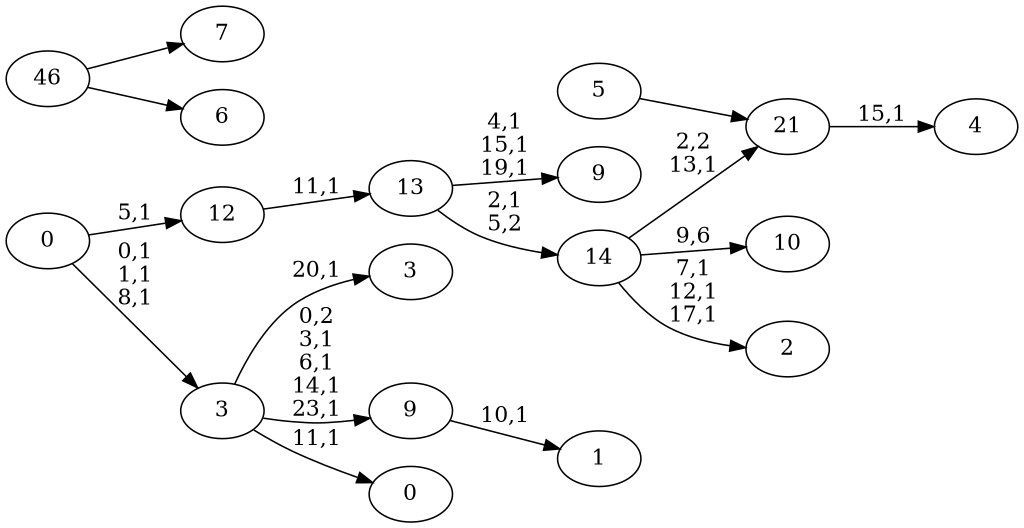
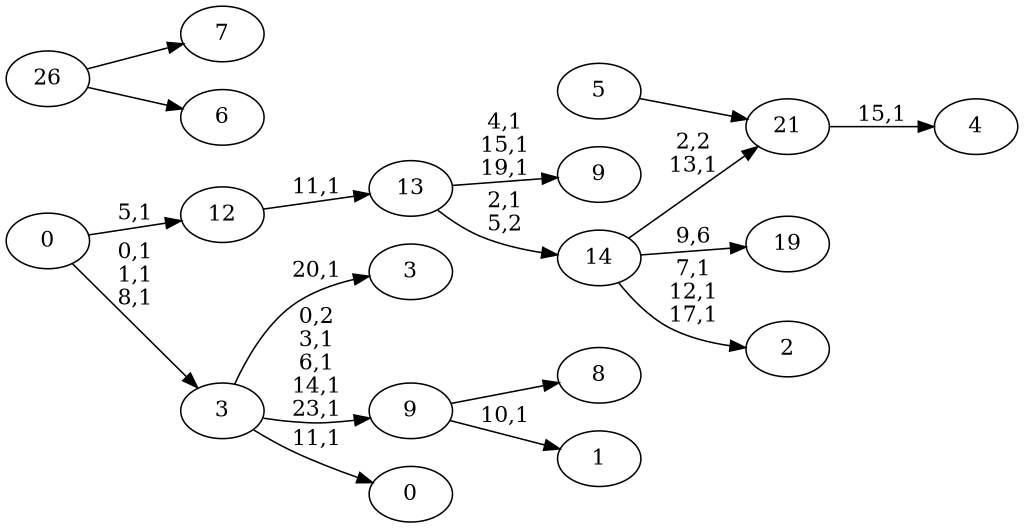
(48, 79) -> (48, 79)
(788, 244) -> (788, 244)
none -> (599, 375)
